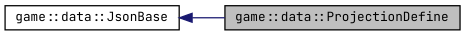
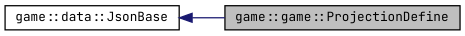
(342, 18) -> (342, 18)
